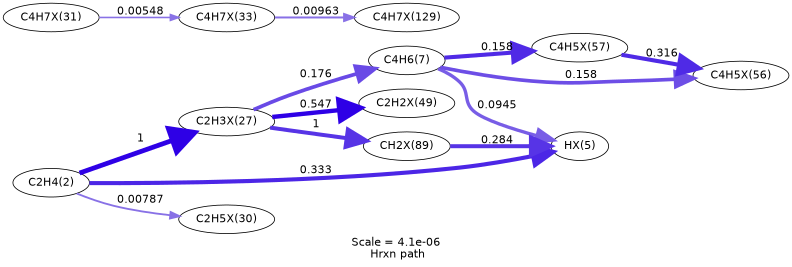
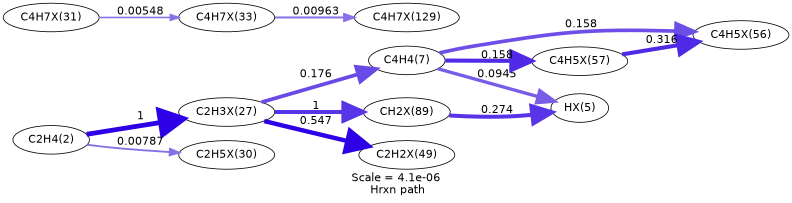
(407, 60) -> (407, 60)
(496, 140) -> (496, 110)
(312, 178) -> none
